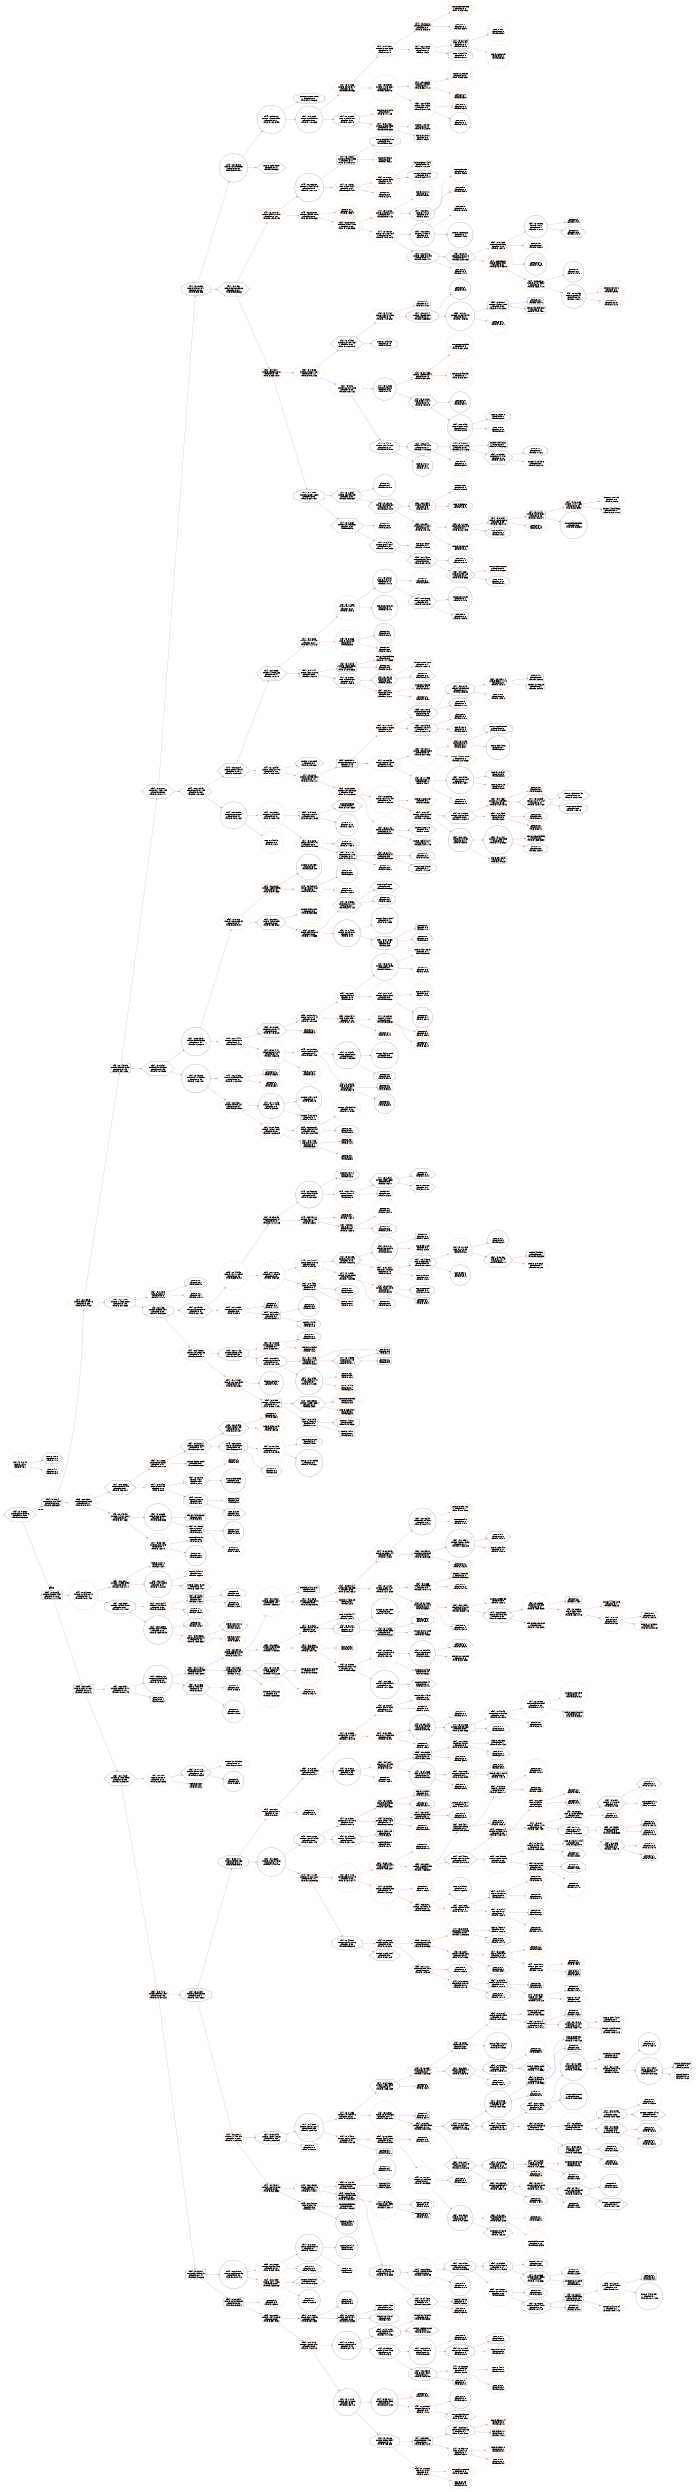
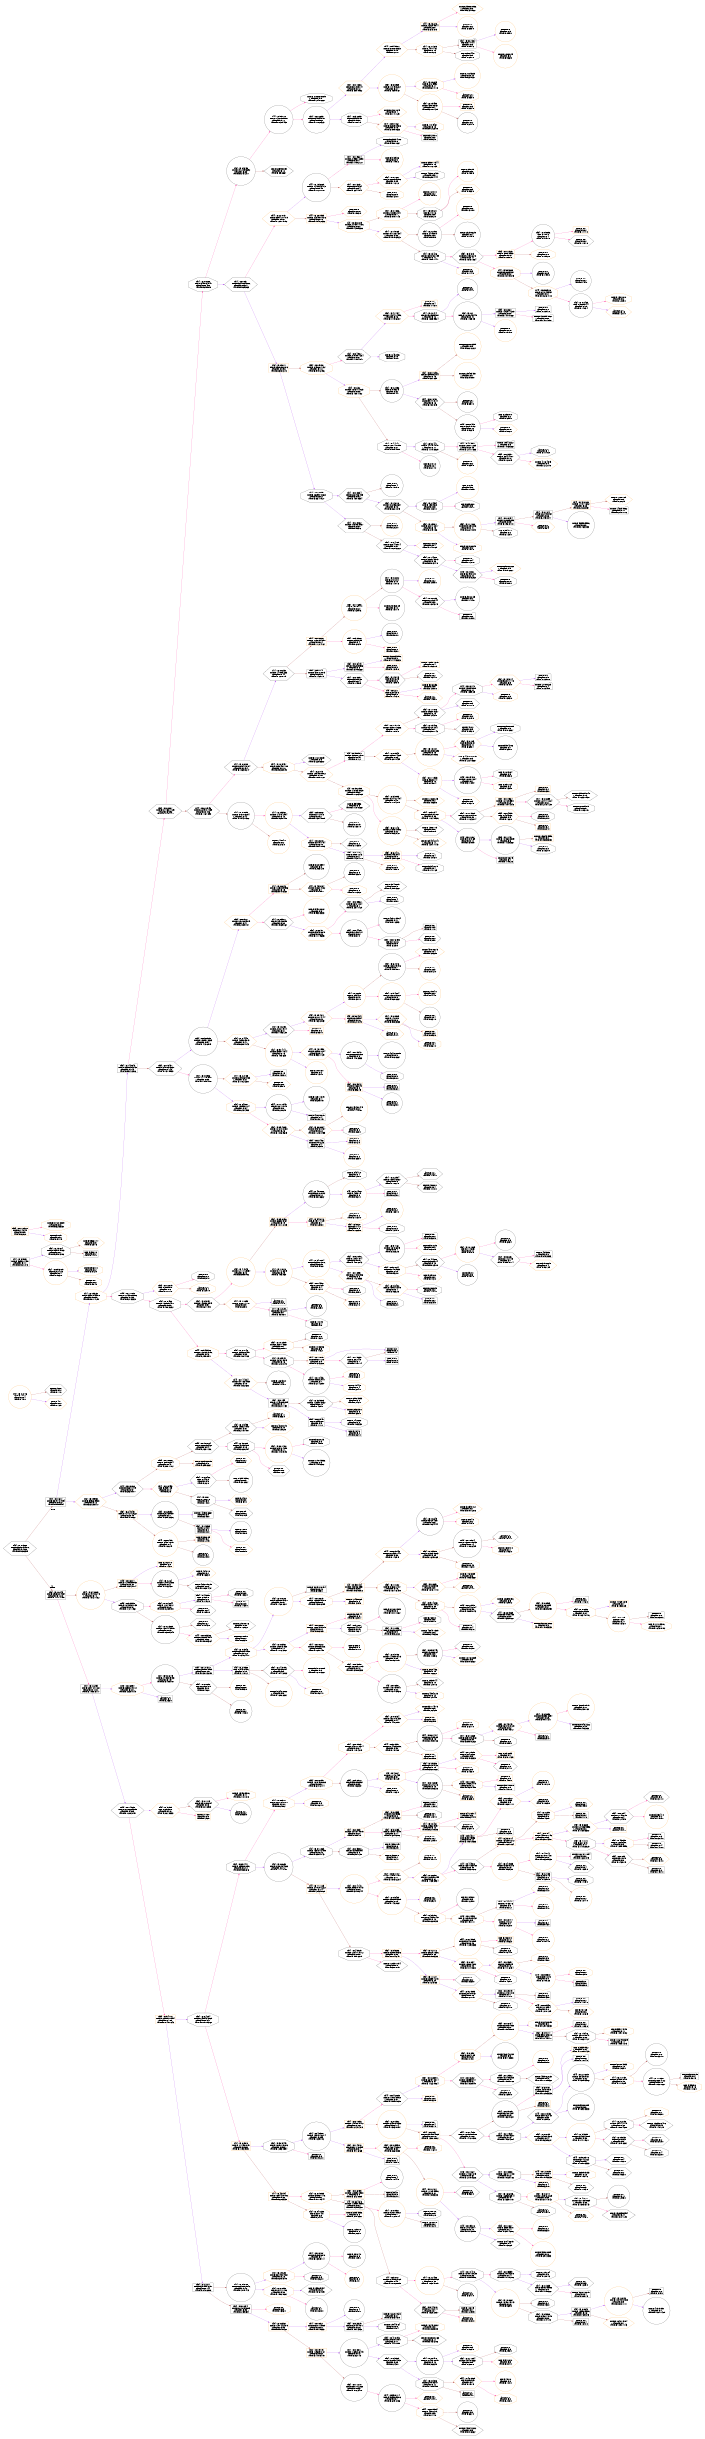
(309, 815) -> (316, 816)
none -> (430, 1696)
(385, 2441) -> none
